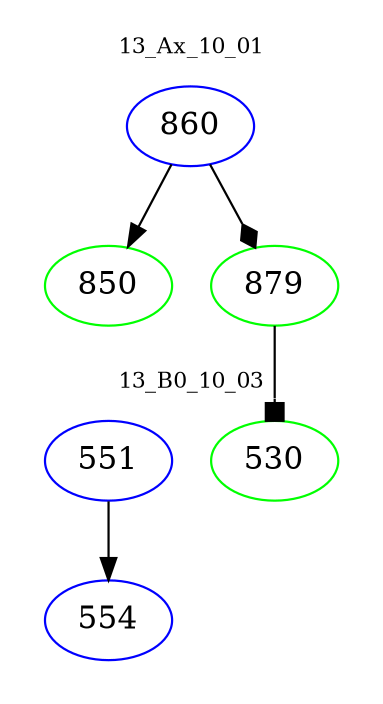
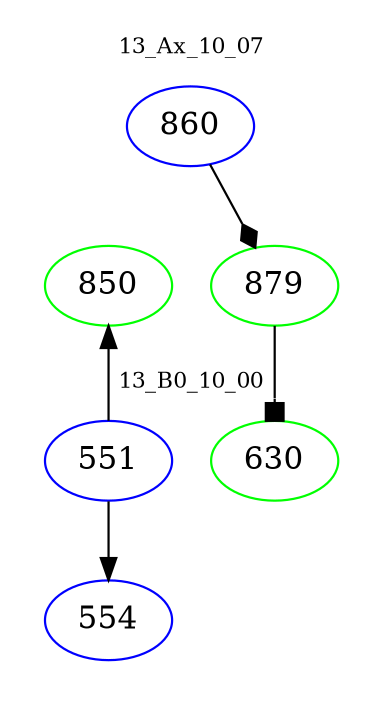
(192, 48) -> (192, 48)
(155, 196) -> (109, 385)
(192, 382) -> (192, 382)
(275, 461) -> (275, 461)
